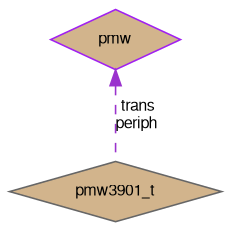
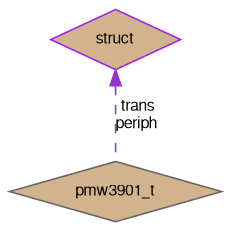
(116, 40) -> (116, 40)
